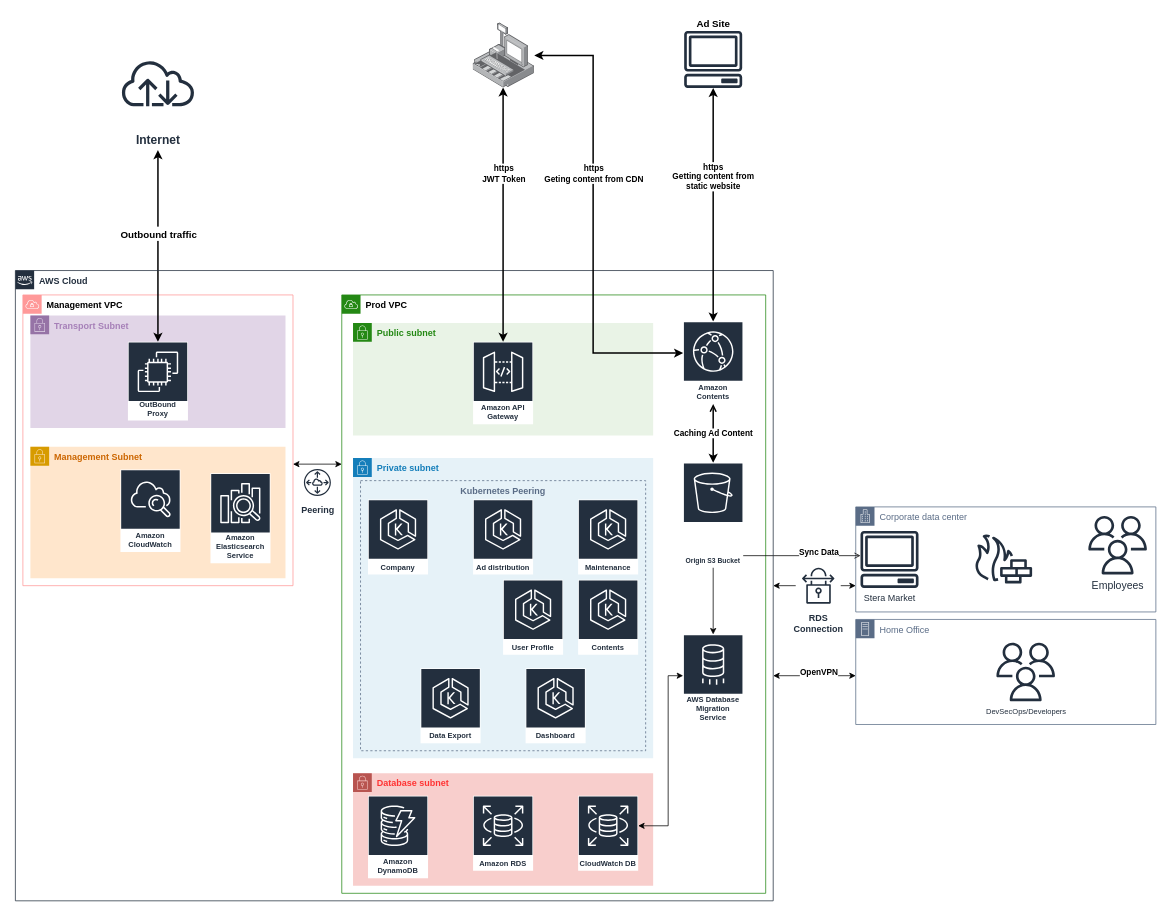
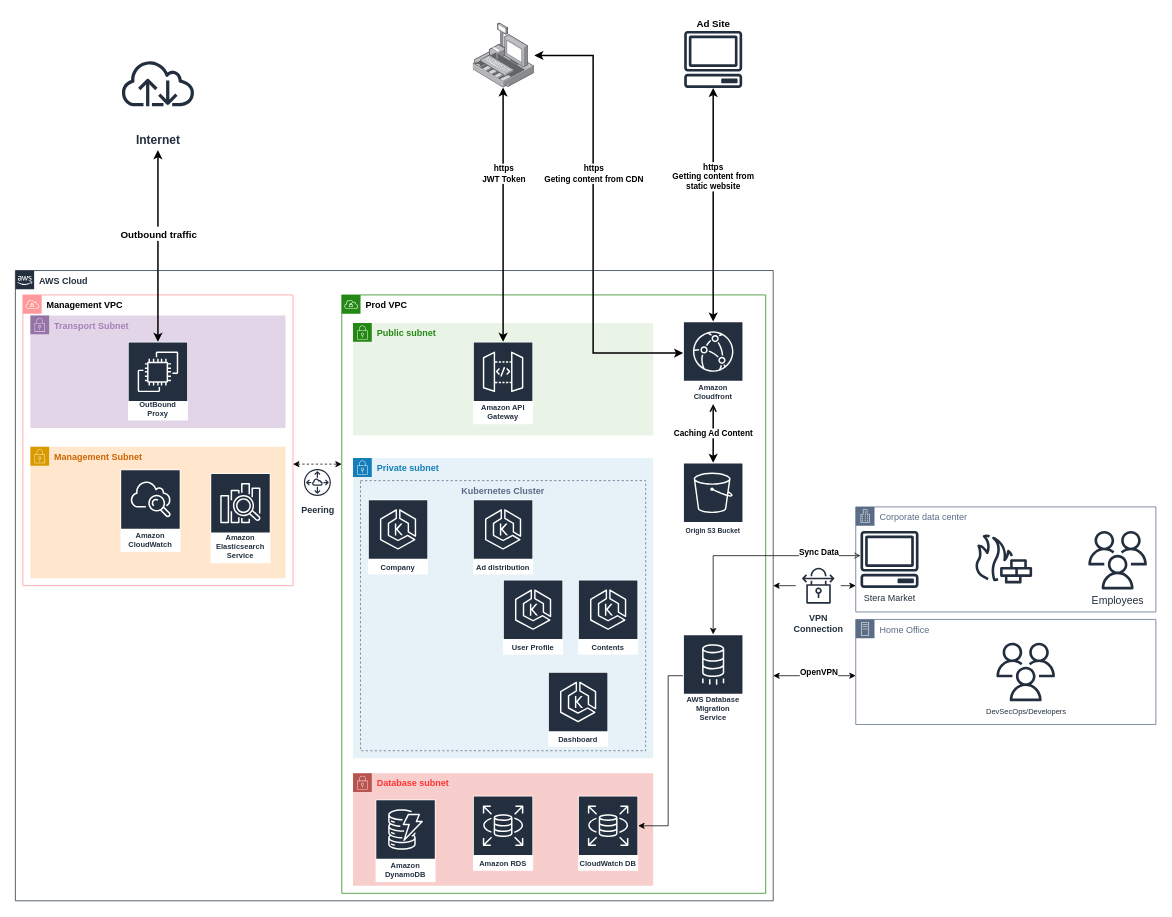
(713, 392) -> (713, 392)
(316, 464) -> (316, 464)
(503, 491) -> (503, 491)
(713, 515) -> (713, 500)
(608, 537) -> none
(1117, 545) -> (1117, 560)
(818, 624) -> (818, 624)
(676, 675) -> (678, 675)
(450, 705) -> none
(555, 705) -> (578, 709)
(398, 837) -> (405, 840)
